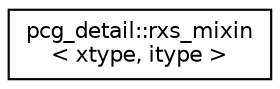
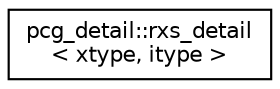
(140, 44) -> (140, 44)
